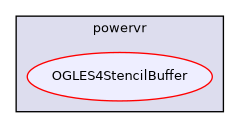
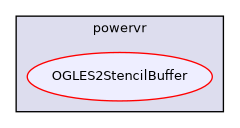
(120, 77) -> (120, 77)
